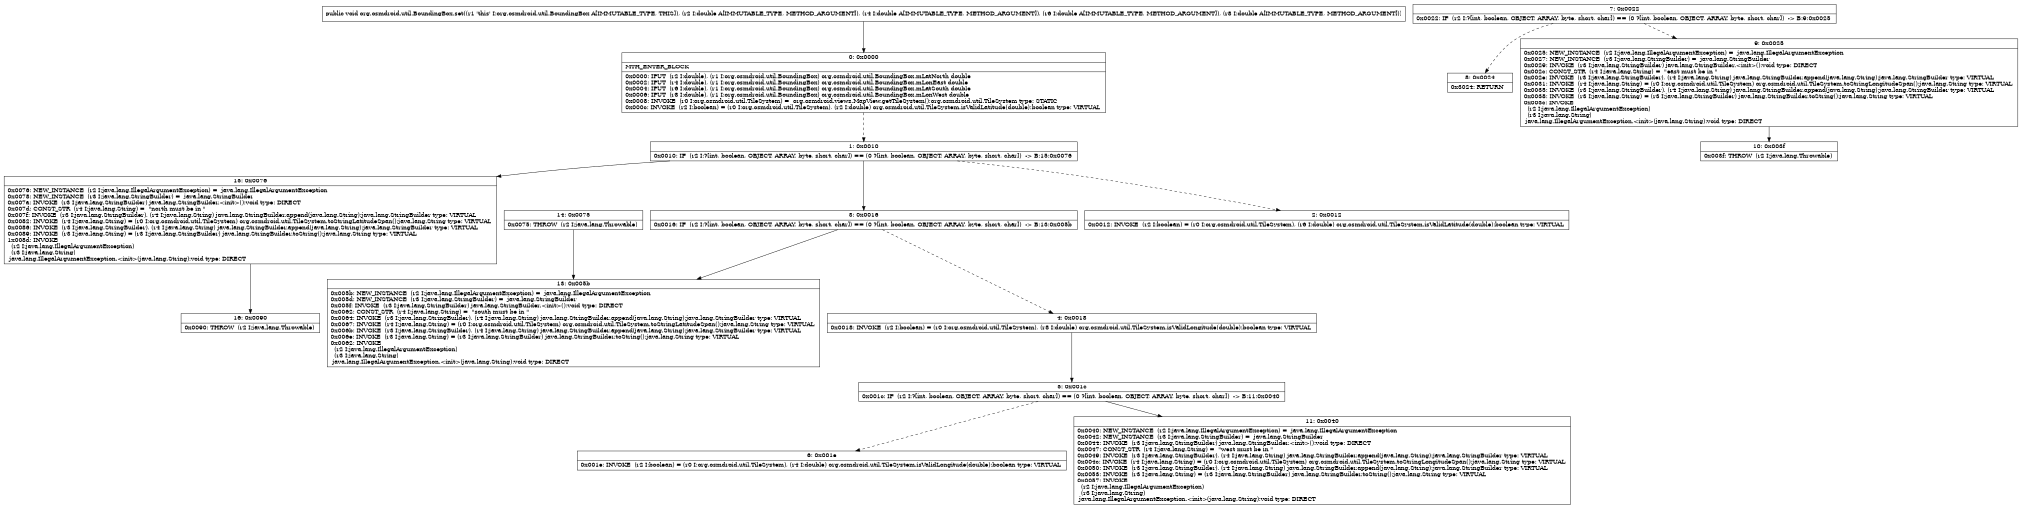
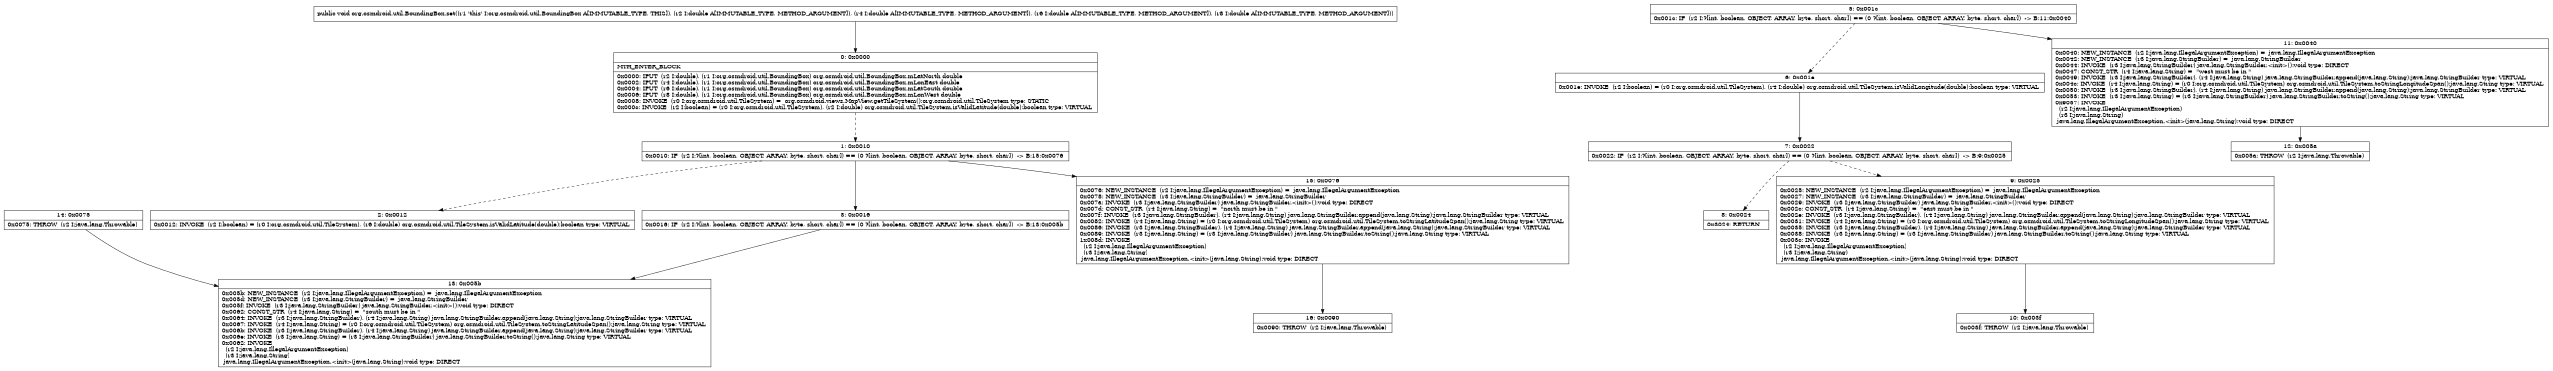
none -> (1800, 115)
none -> (2300, 151)
(1072, 323) -> none
(1104, 481) -> (2082, 103)
